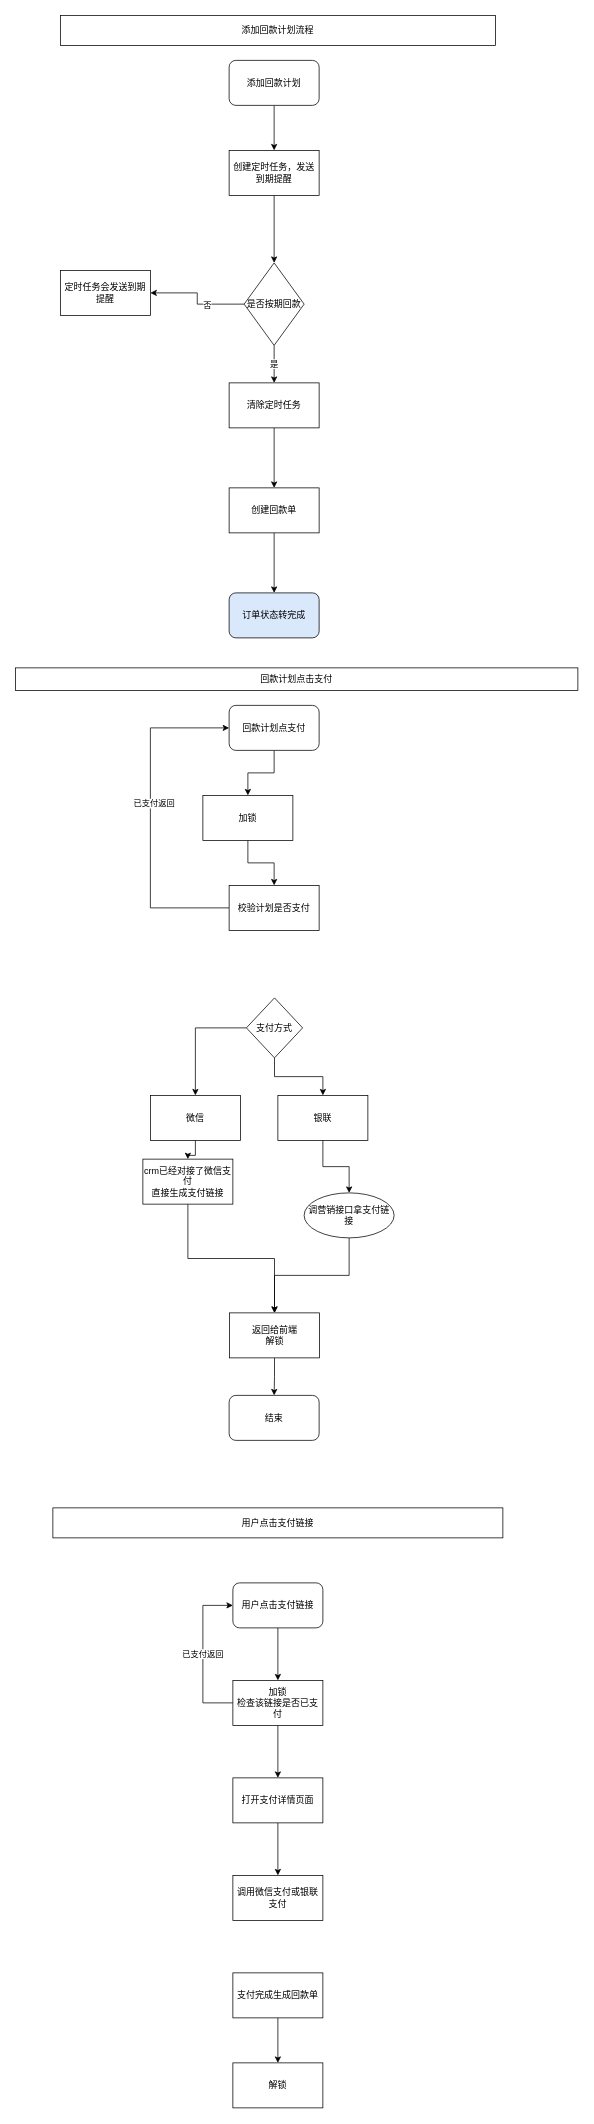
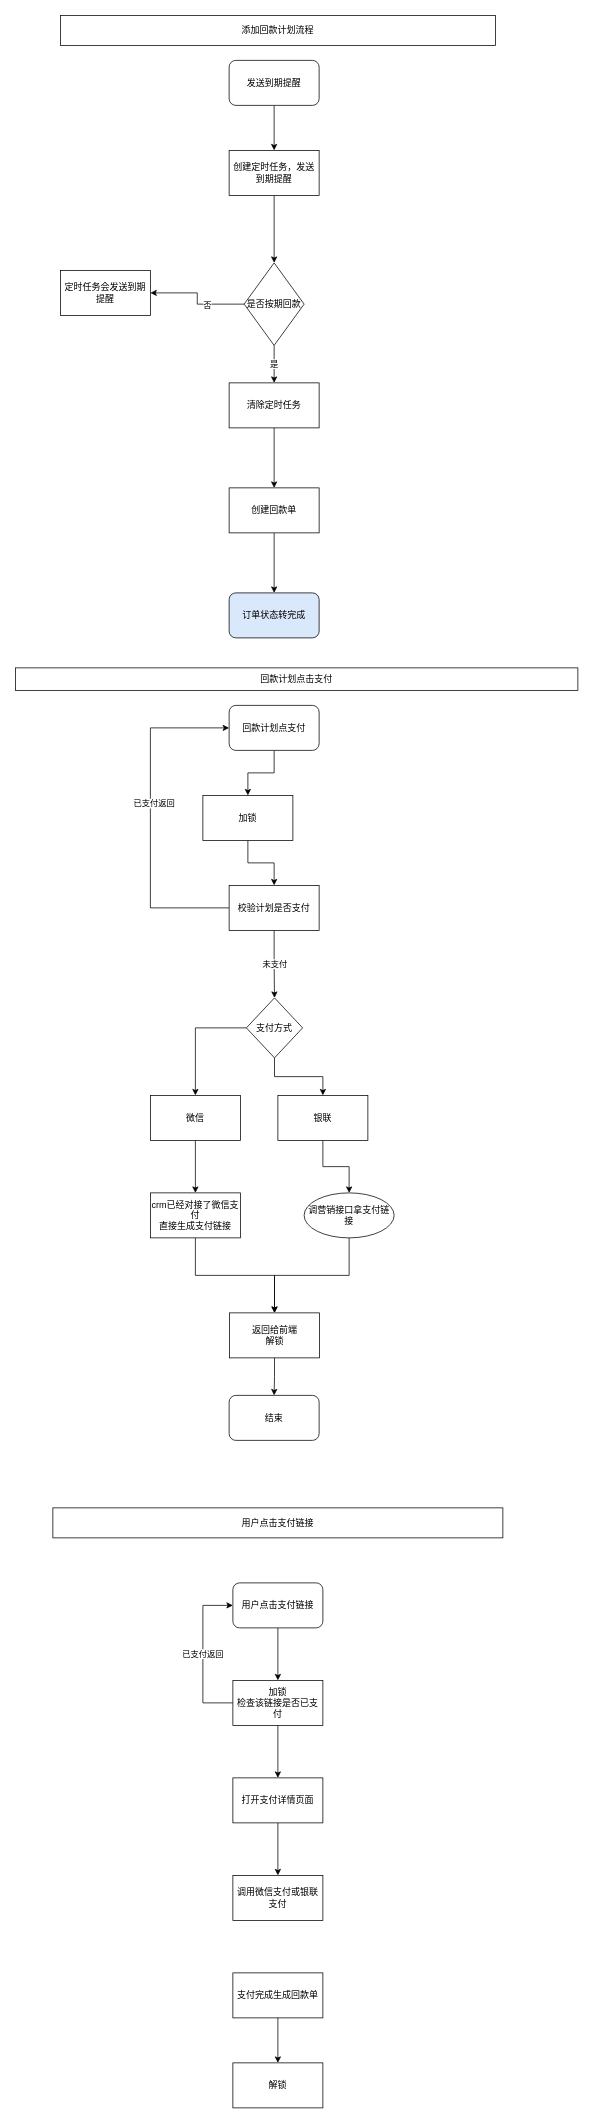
(274, 83) -> (274, 83)
none -> (274, 976)
(188, 1182) -> (195, 1215)
